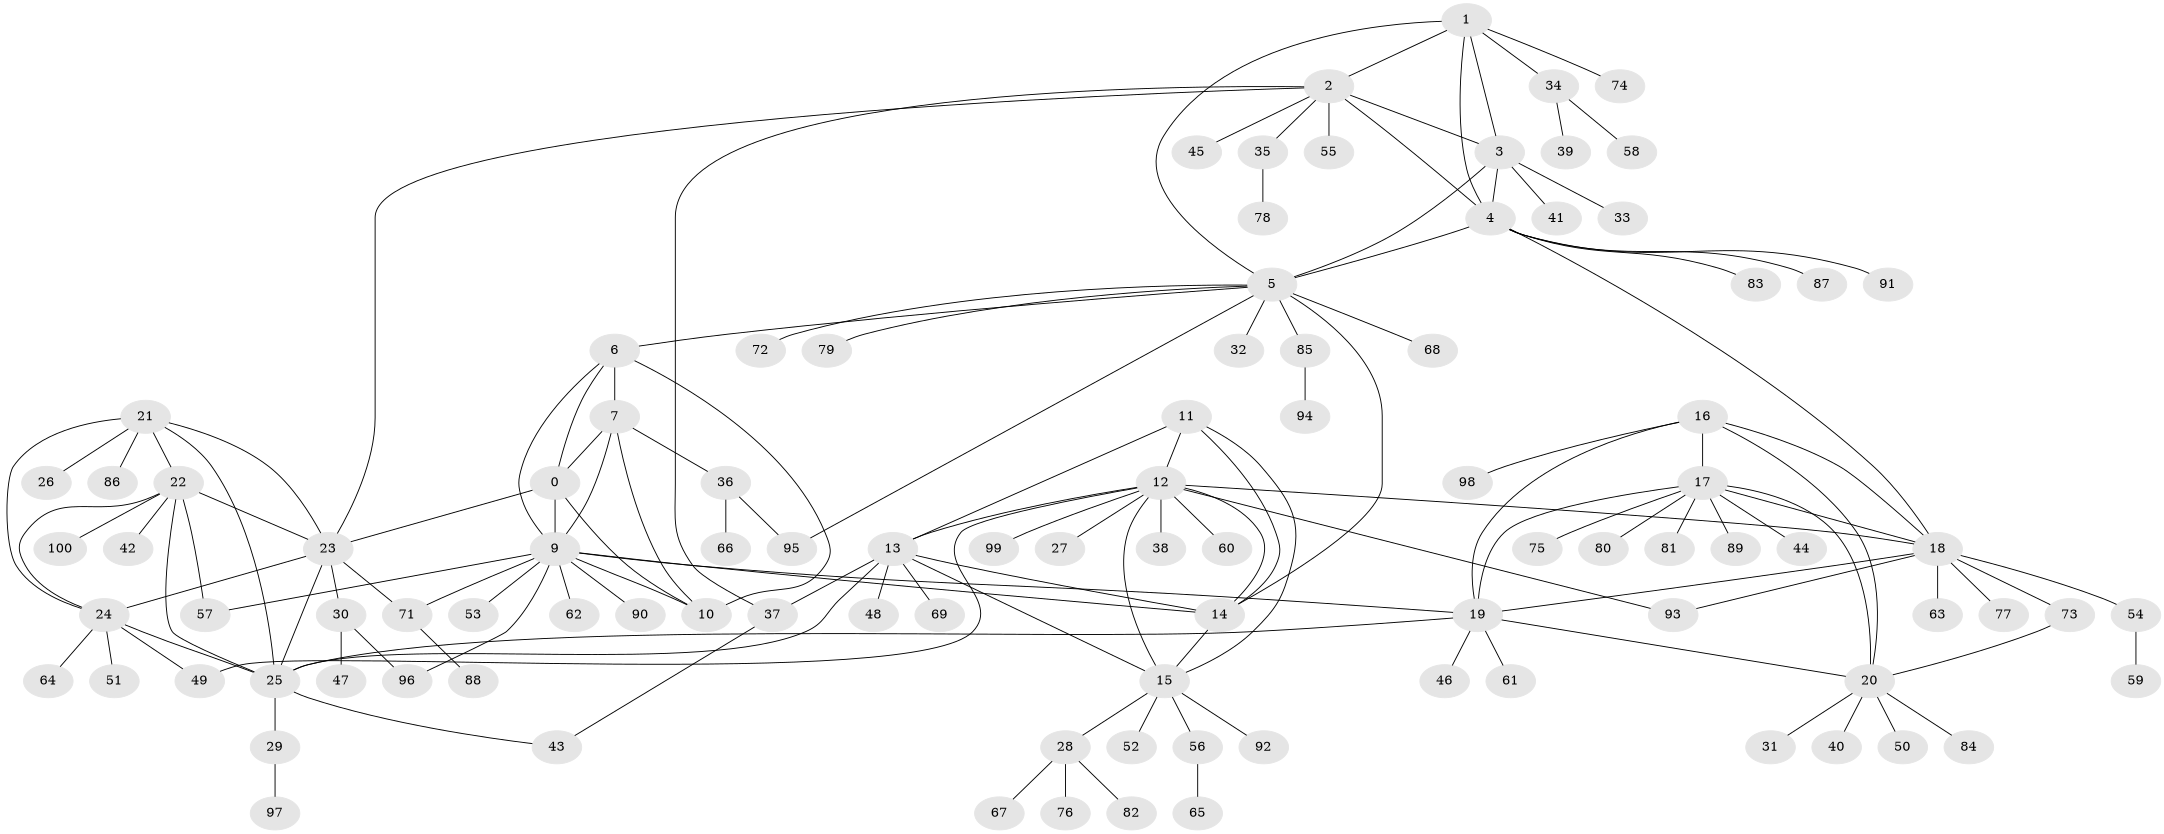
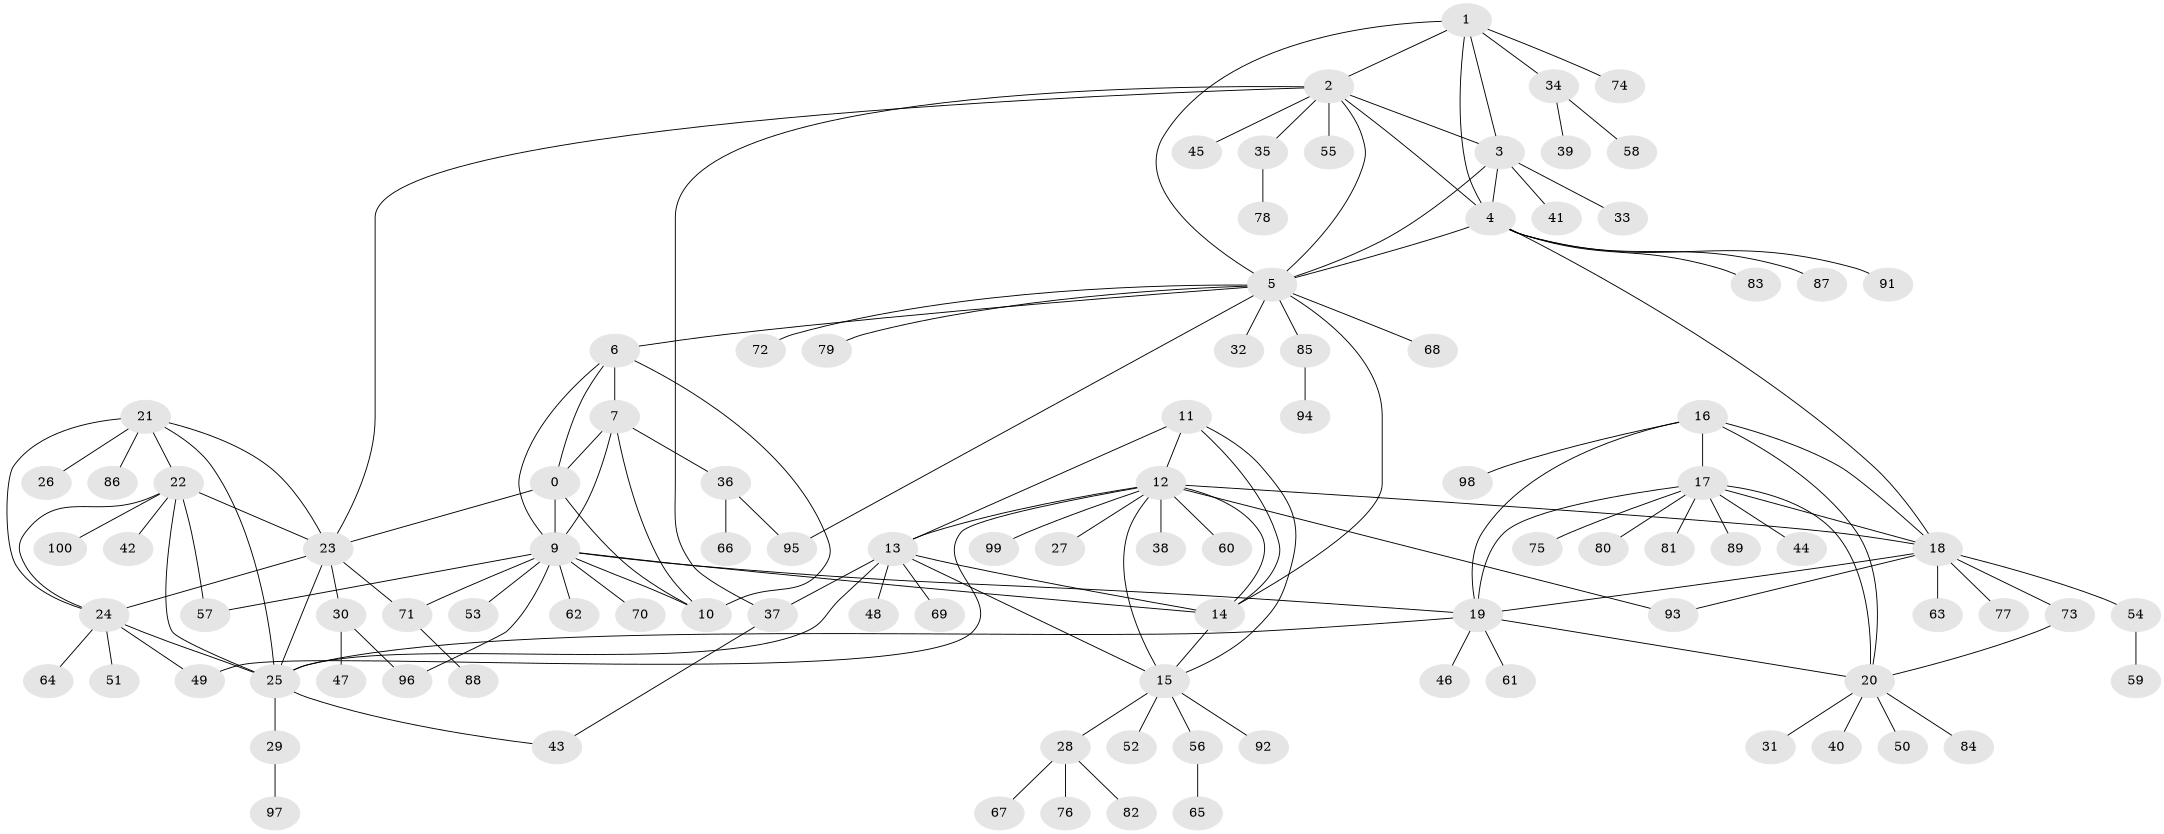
none -> (1351, 193)
(640, 615) -> (640, 615)
